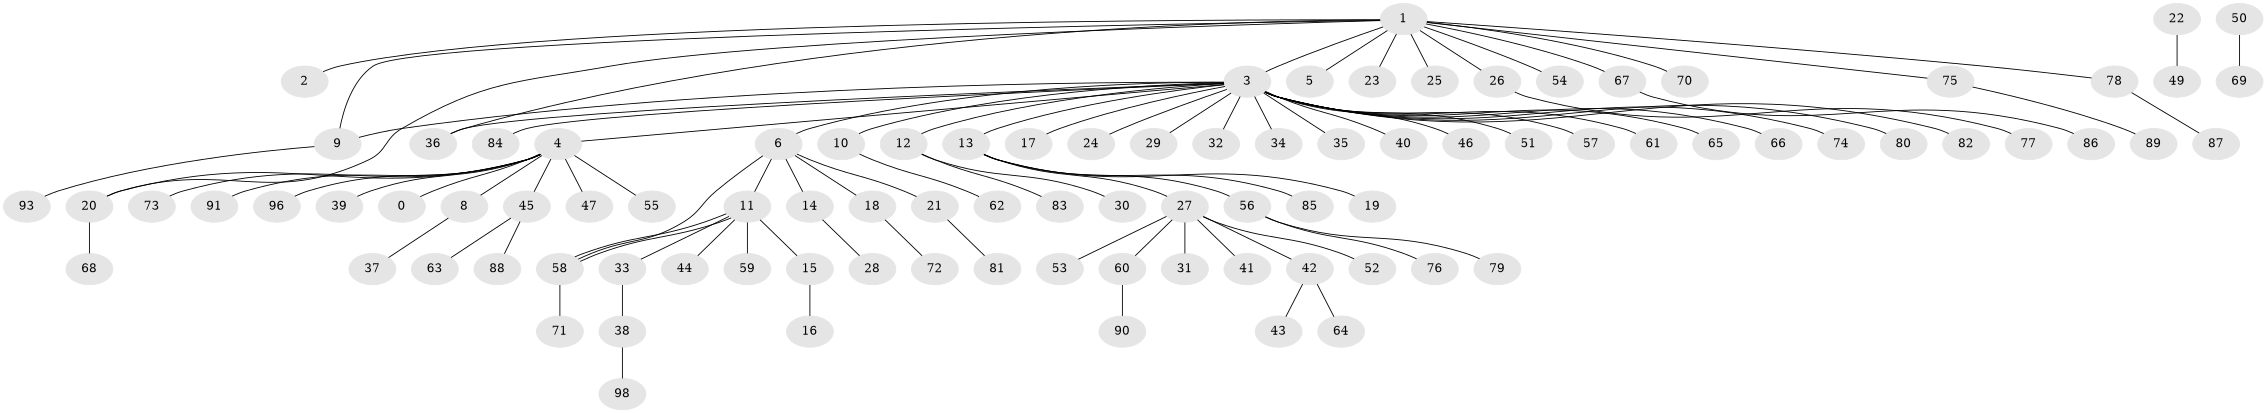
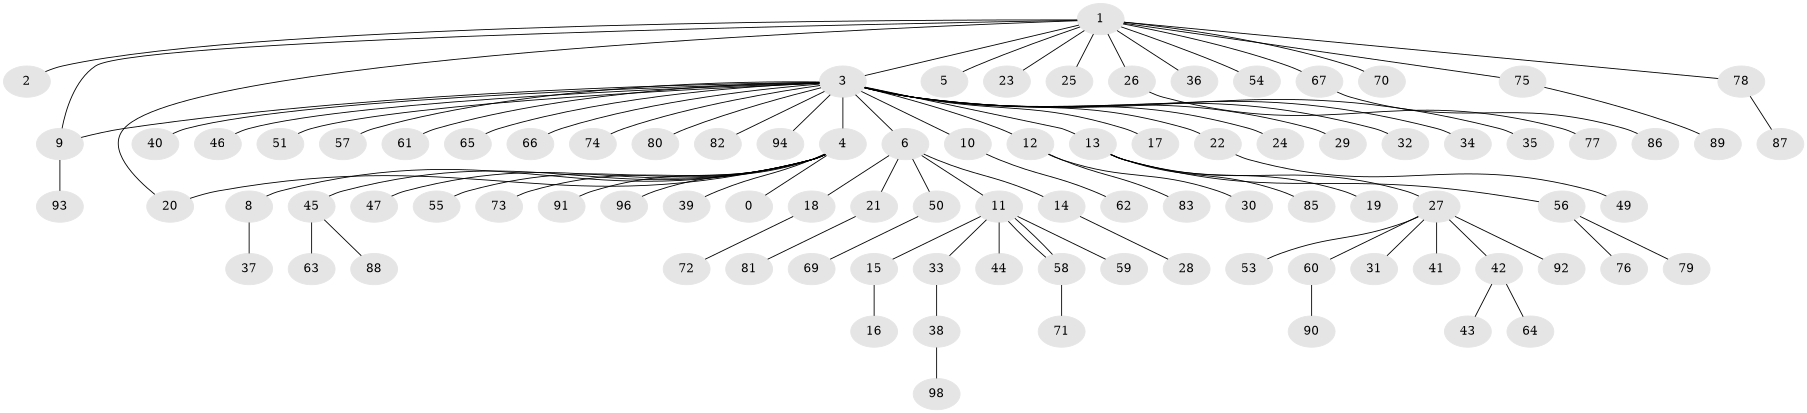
(836, 100) -> (1118, 113)
(496, 144) -> (780, 144)
(684, 221) -> (921, 175)
(89, 269) -> none
(1372, 269) -> (1562, 269)
